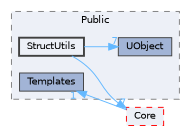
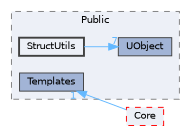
(97, 78) -> none
